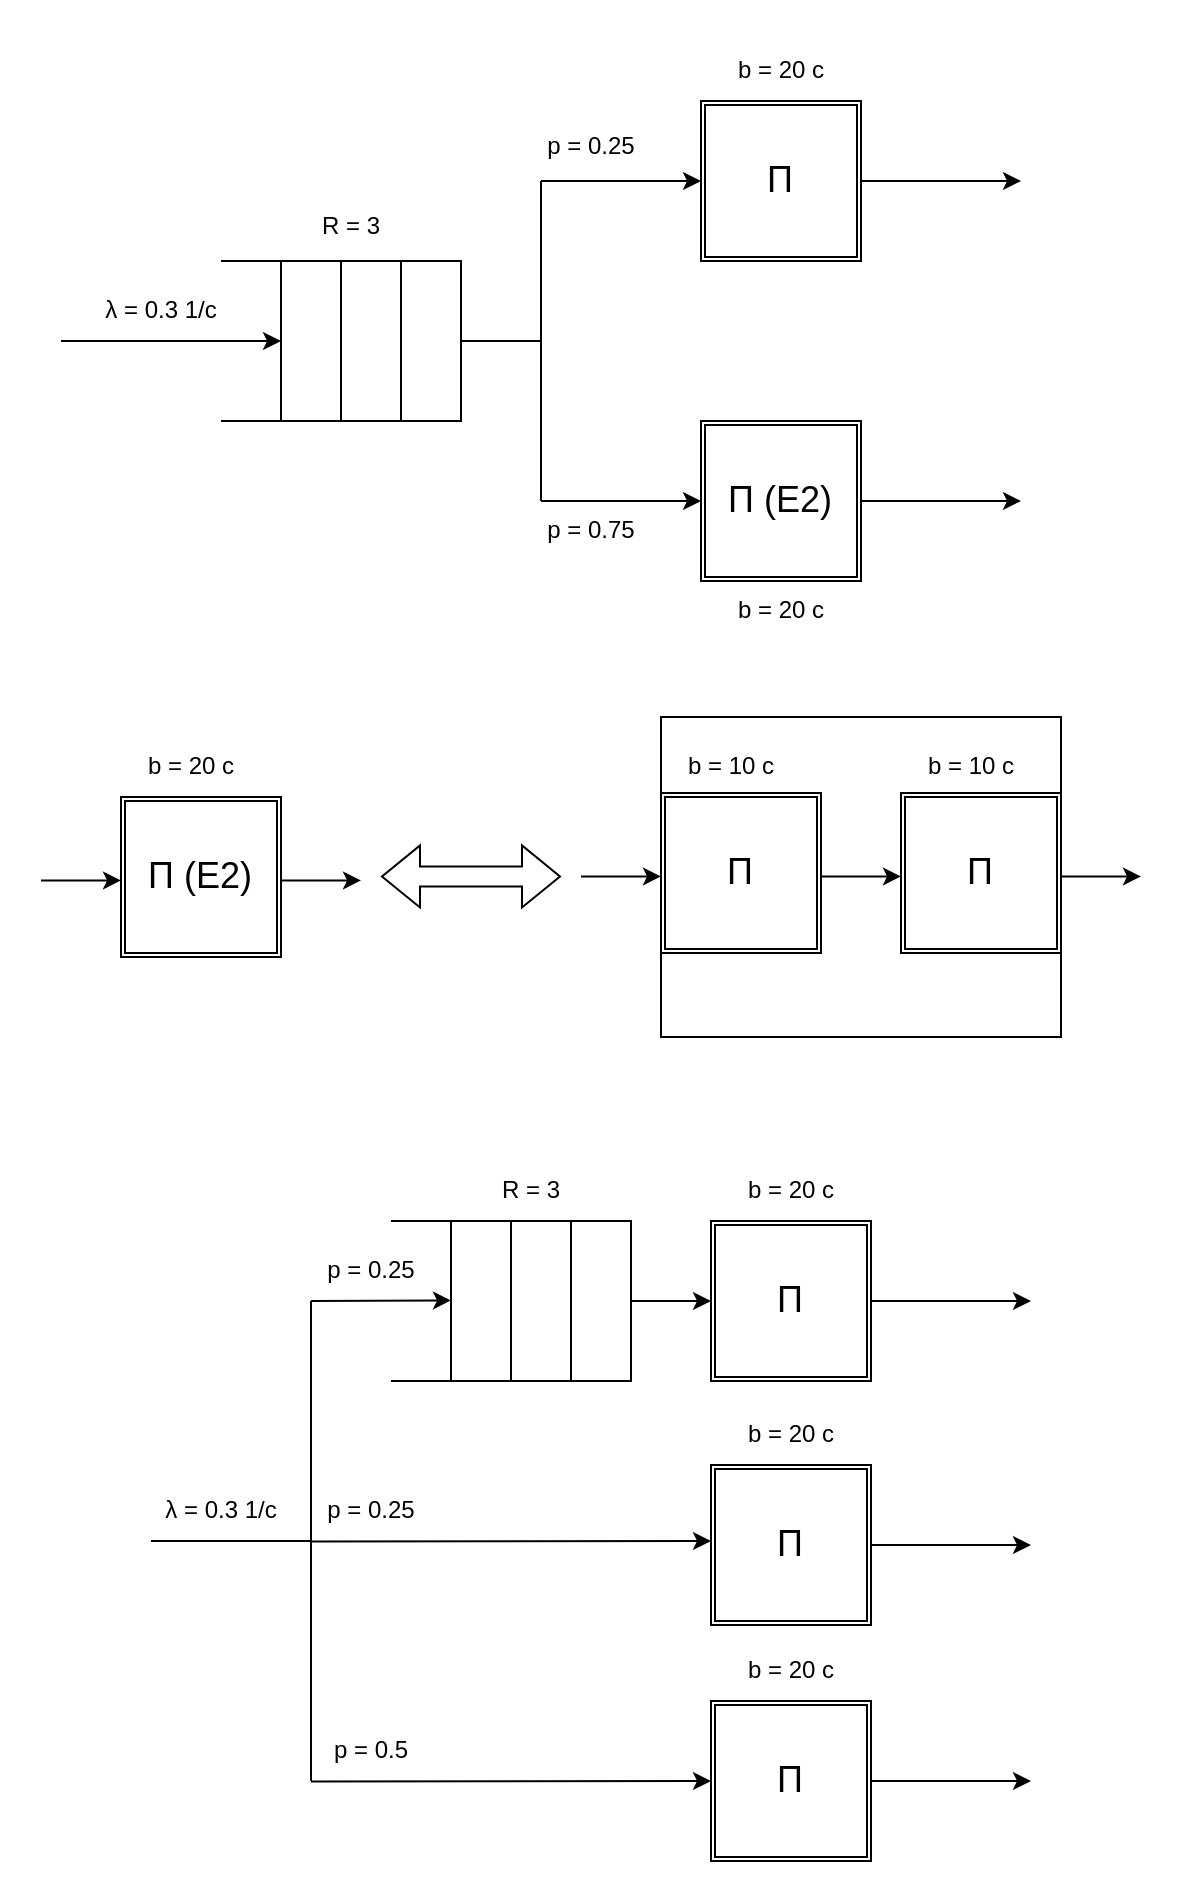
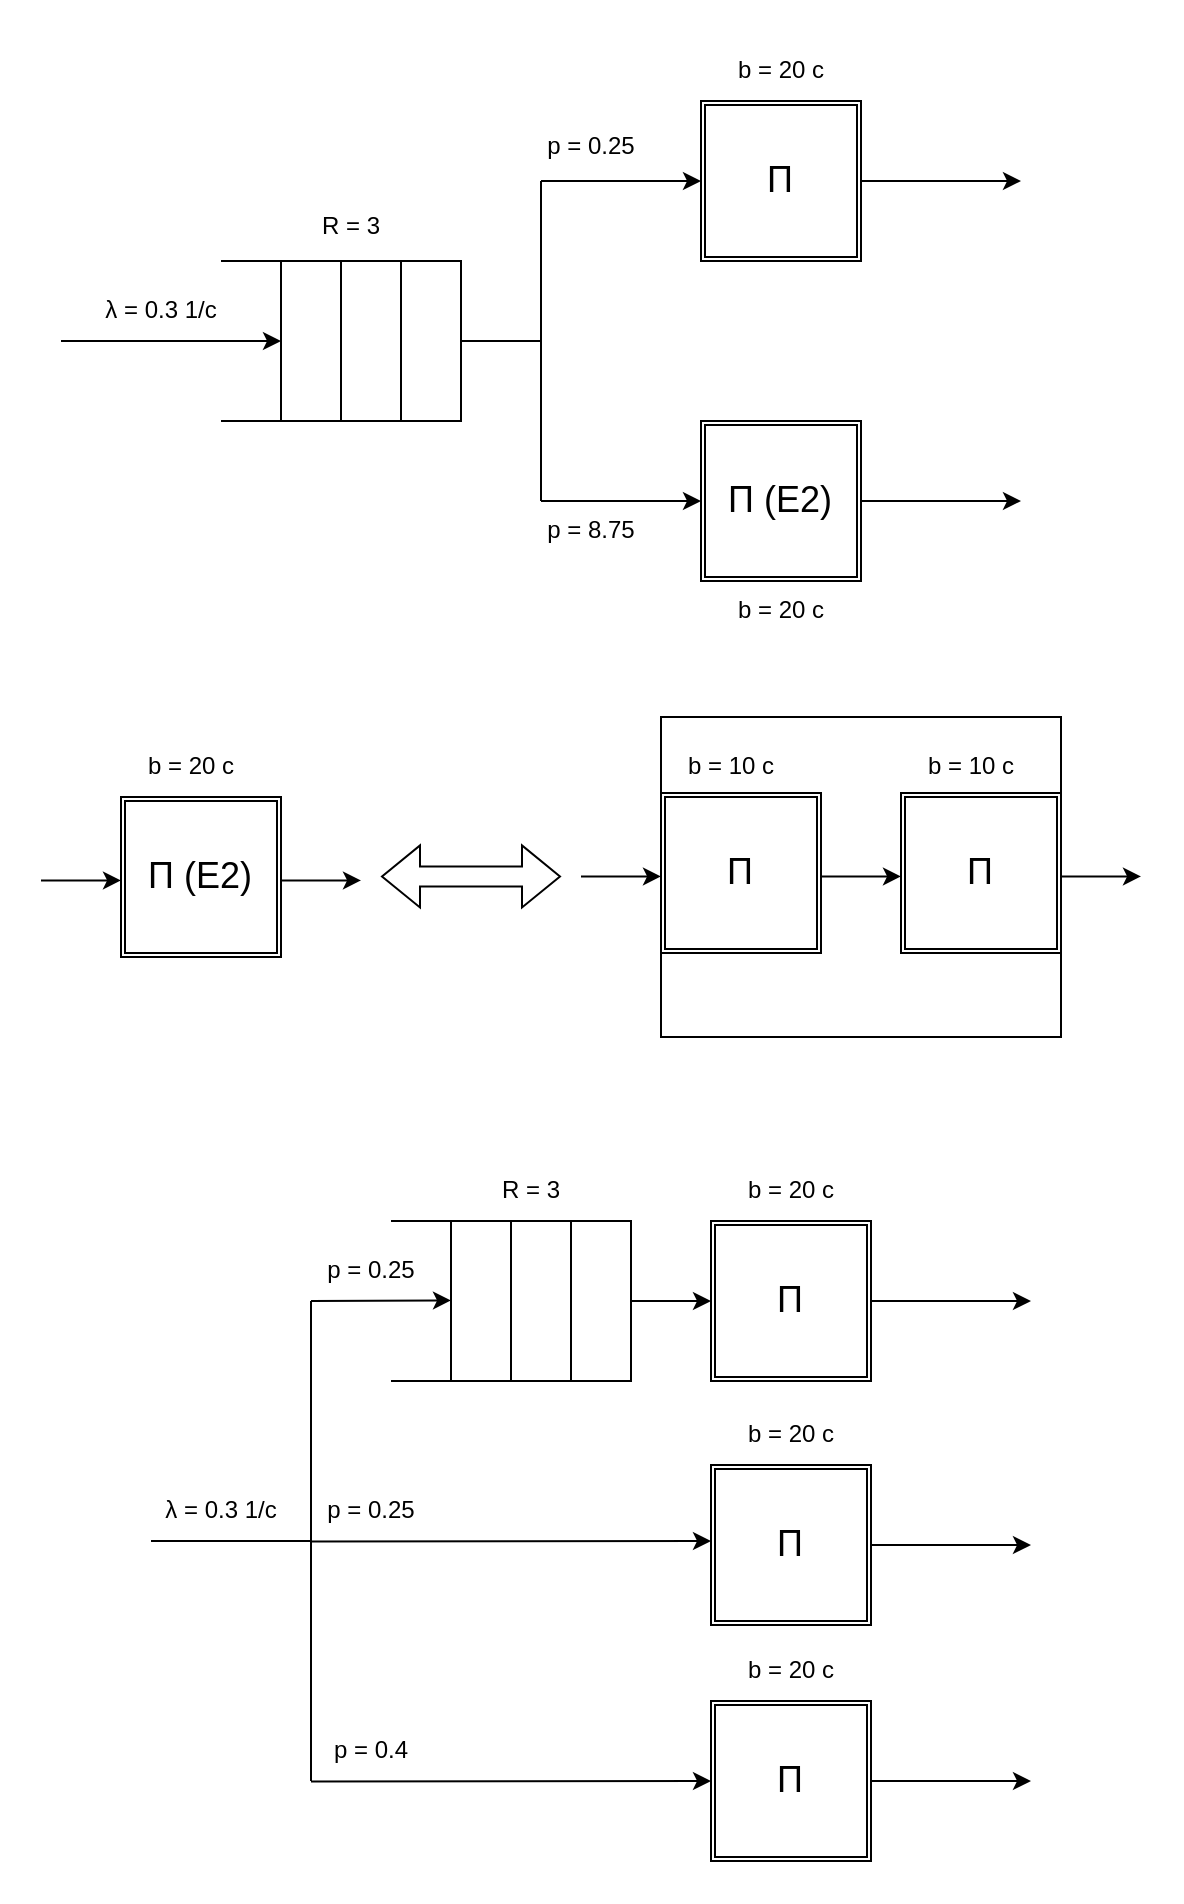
(592, 531) -> (592, 531)
(372, 1751) -> (372, 1751)
